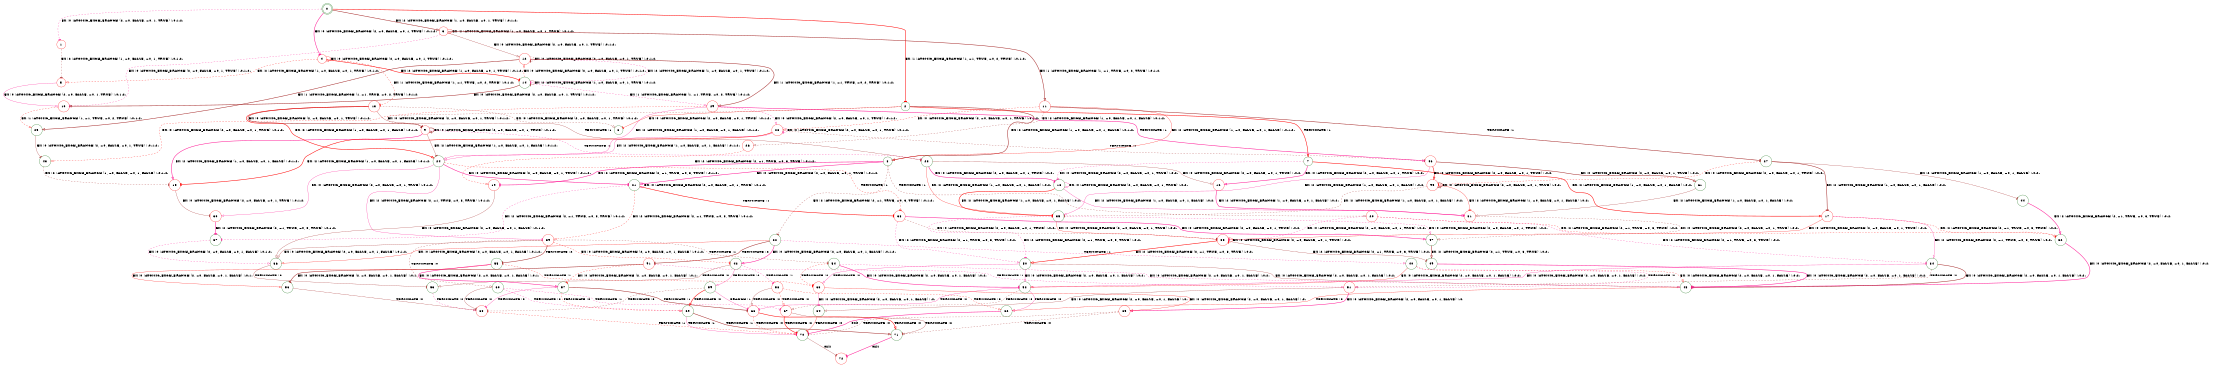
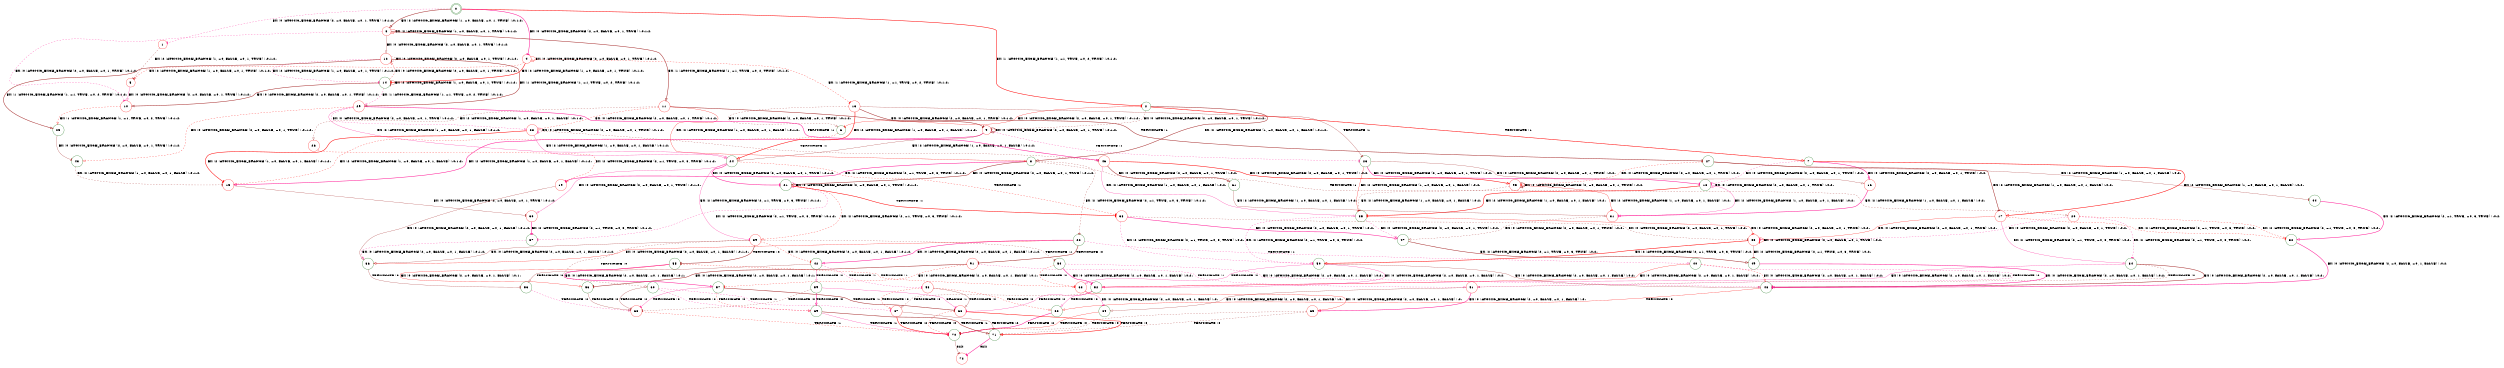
none -> (517, 140)
(431, 145) -> (862, 147)
(763, 171) -> (929, 178)
(672, 281) -> (877, 274)
(697, 295) -> (816, 298)
(855, 323) -> (1041, 323)
